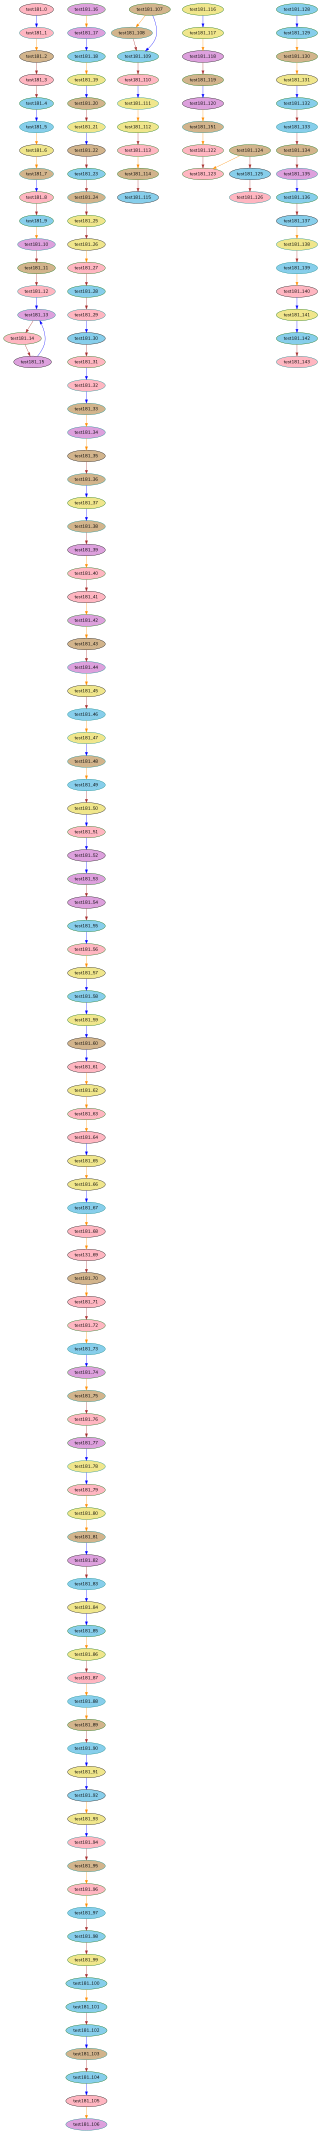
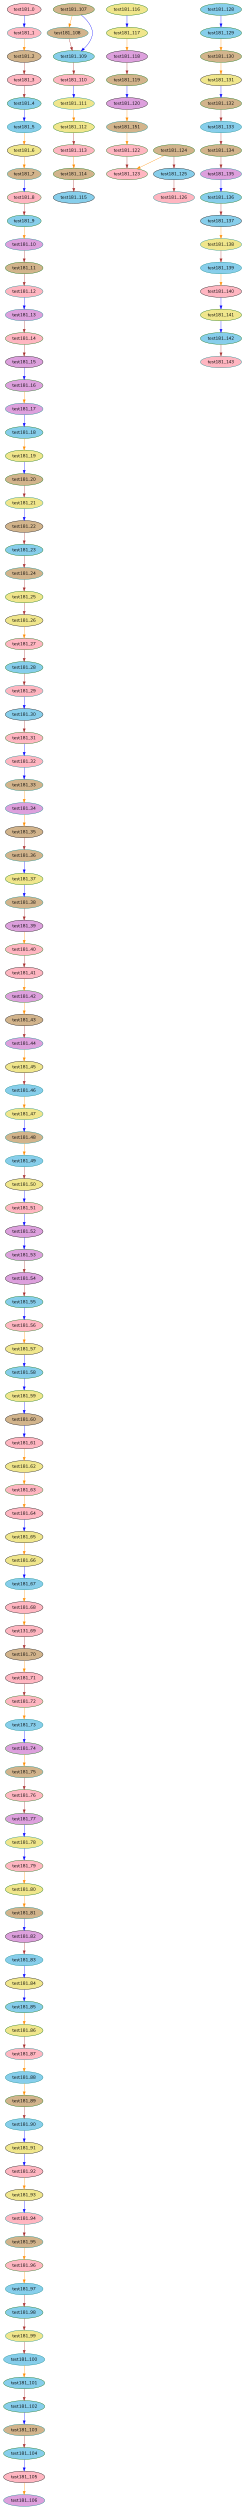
(297, 103) -> (221, 103)
(45, 341) -> (24, 372)
(86, 1795) -> (24, 2171)
(86, 1960) -> (24, 2336)
(86, 1983) -> (24, 2359)
